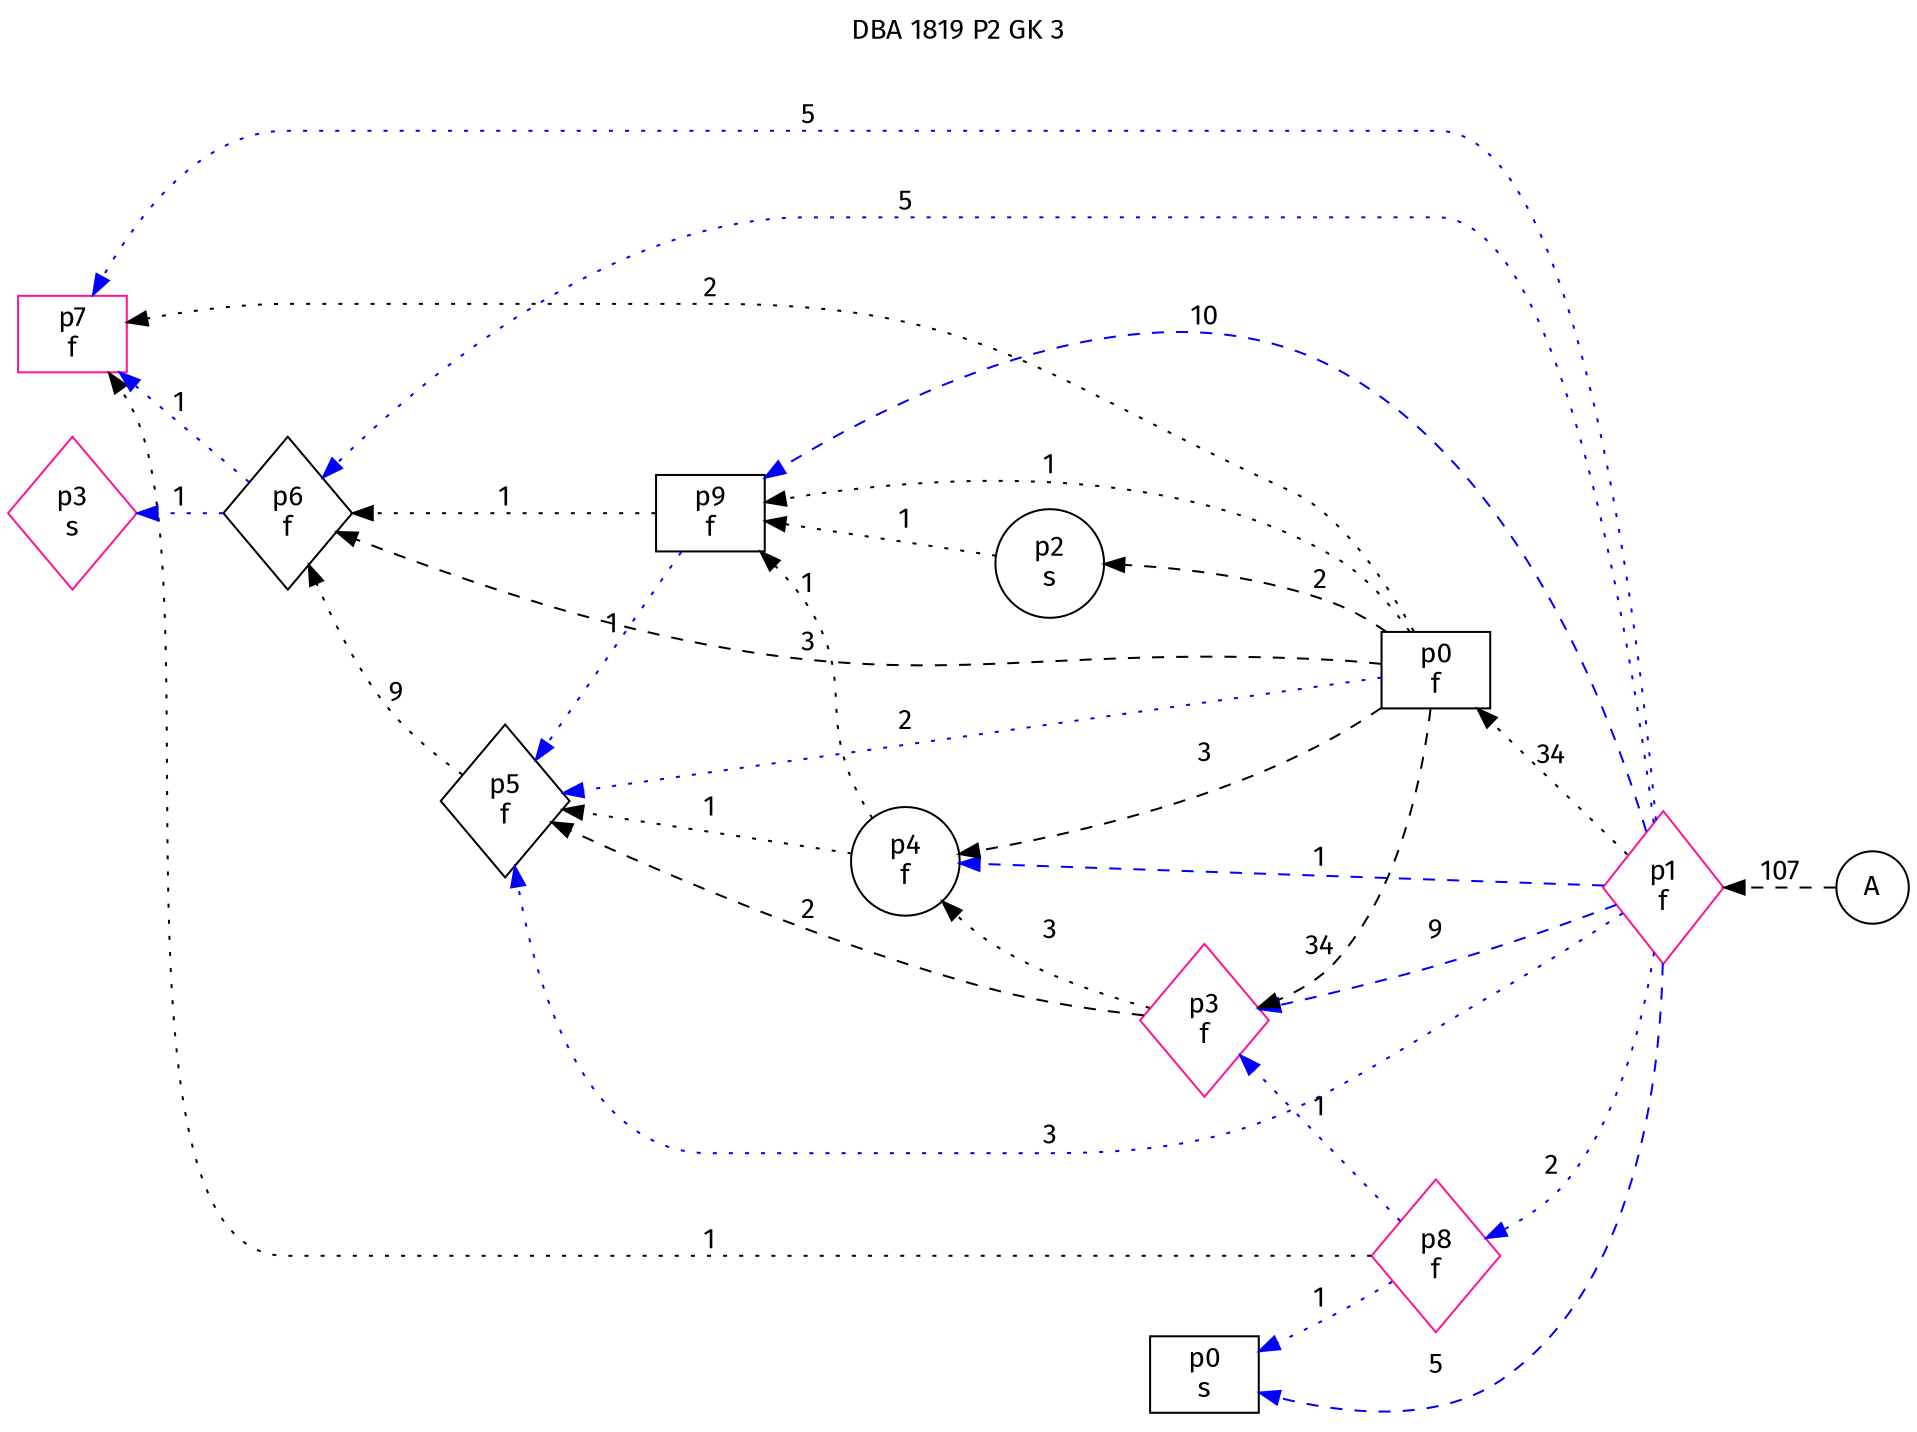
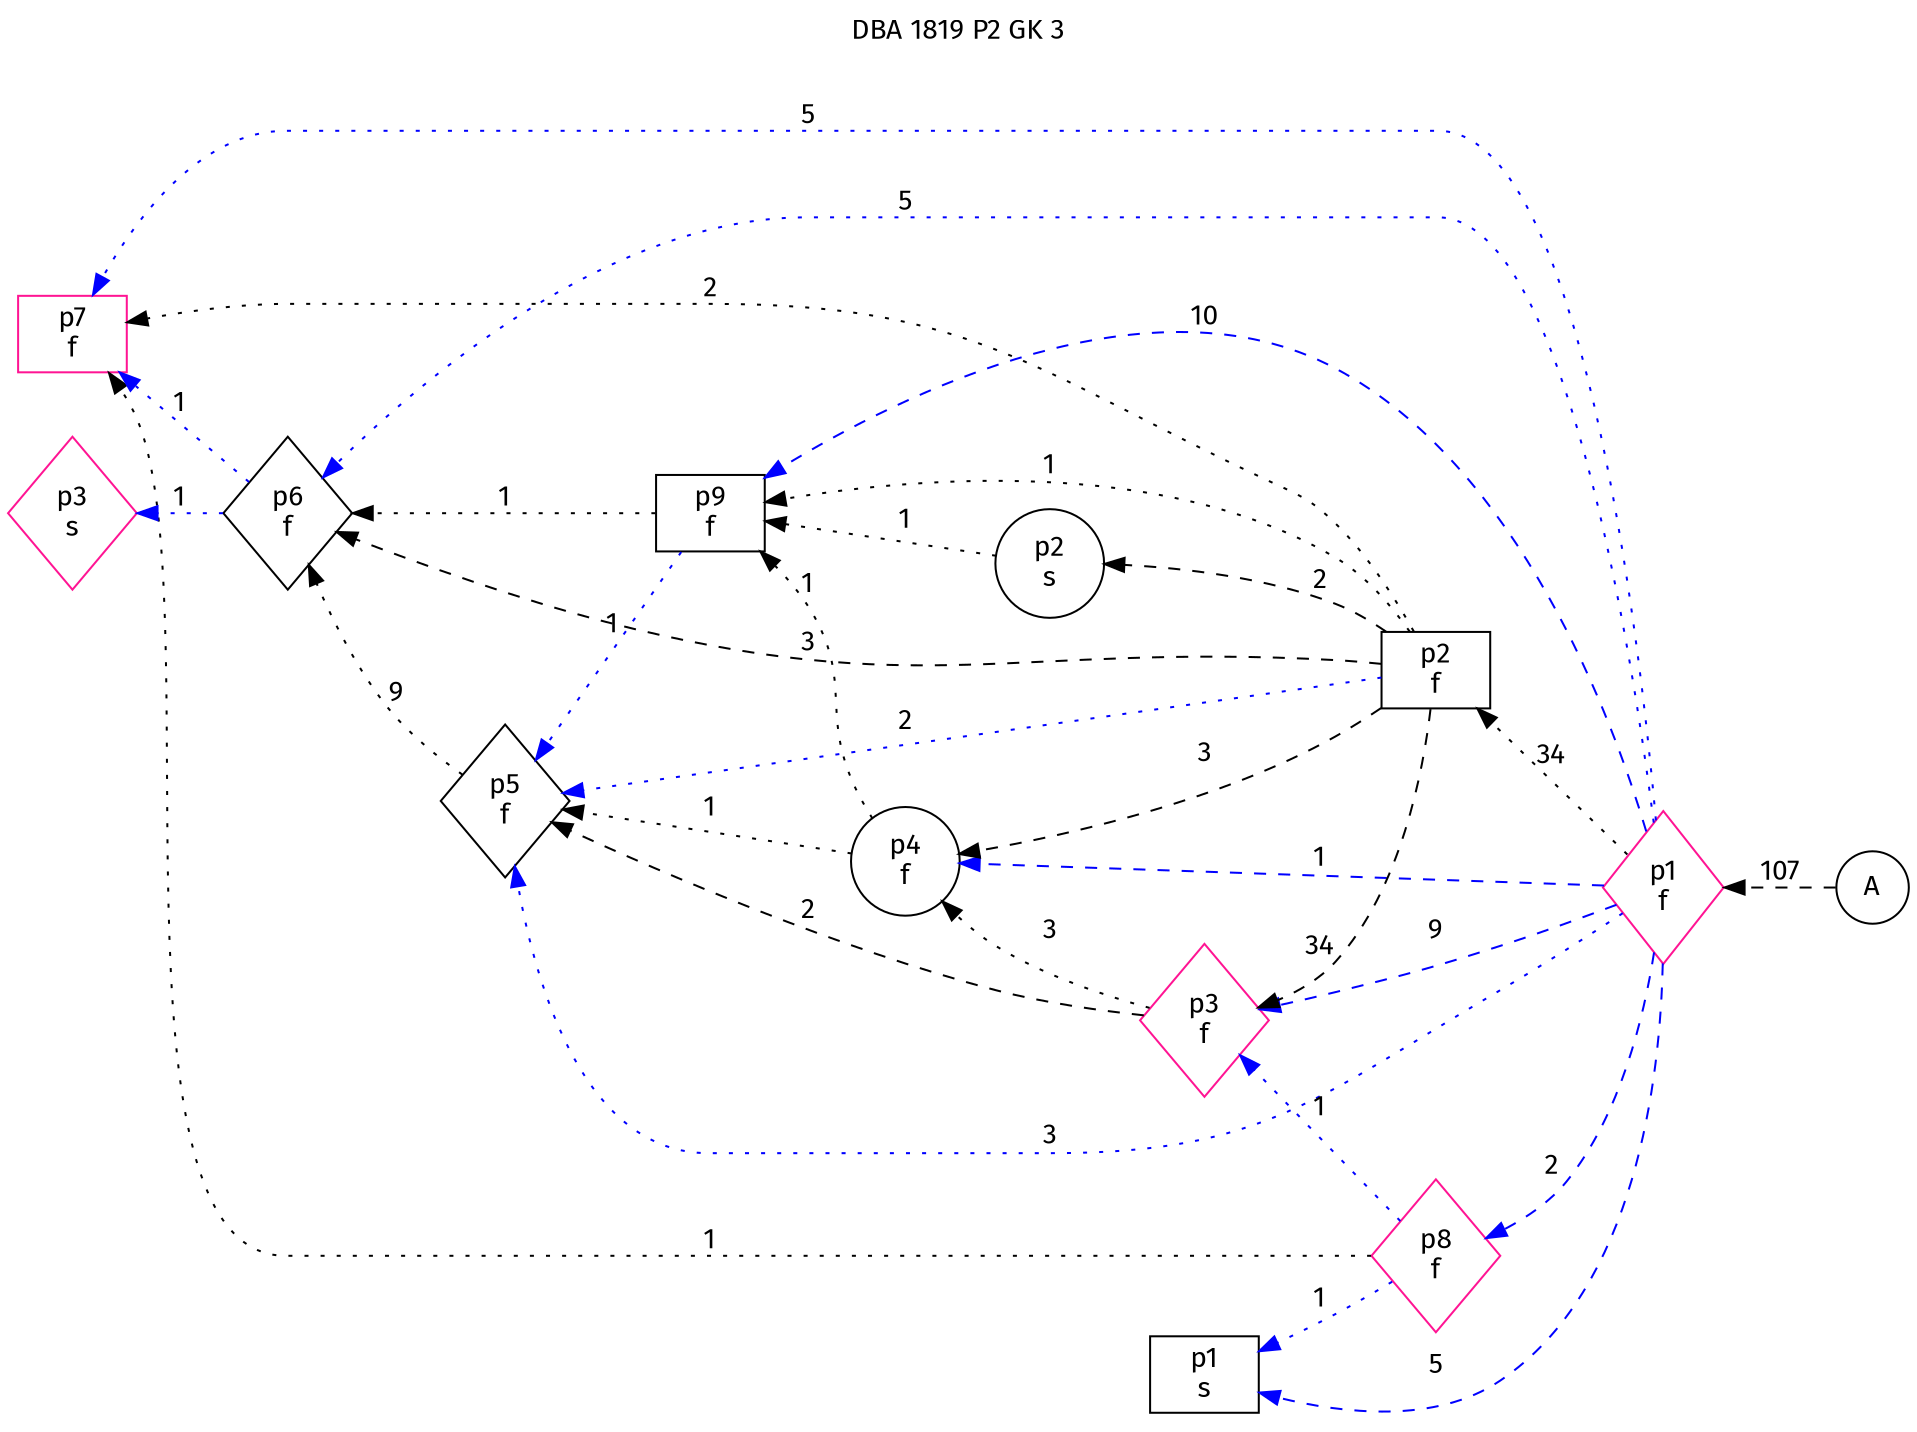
(1436, 670) -> (1436, 670)
(1610, 1109) -> (1610, 1109)
(1204, 1375) -> (1204, 1375)
